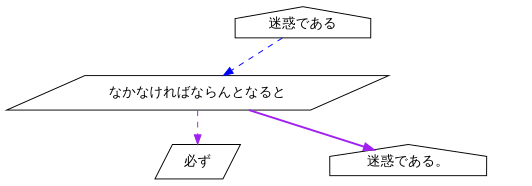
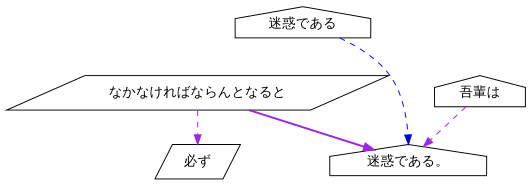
(257, 54) -> (390, 75)
none -> (480, 93)
